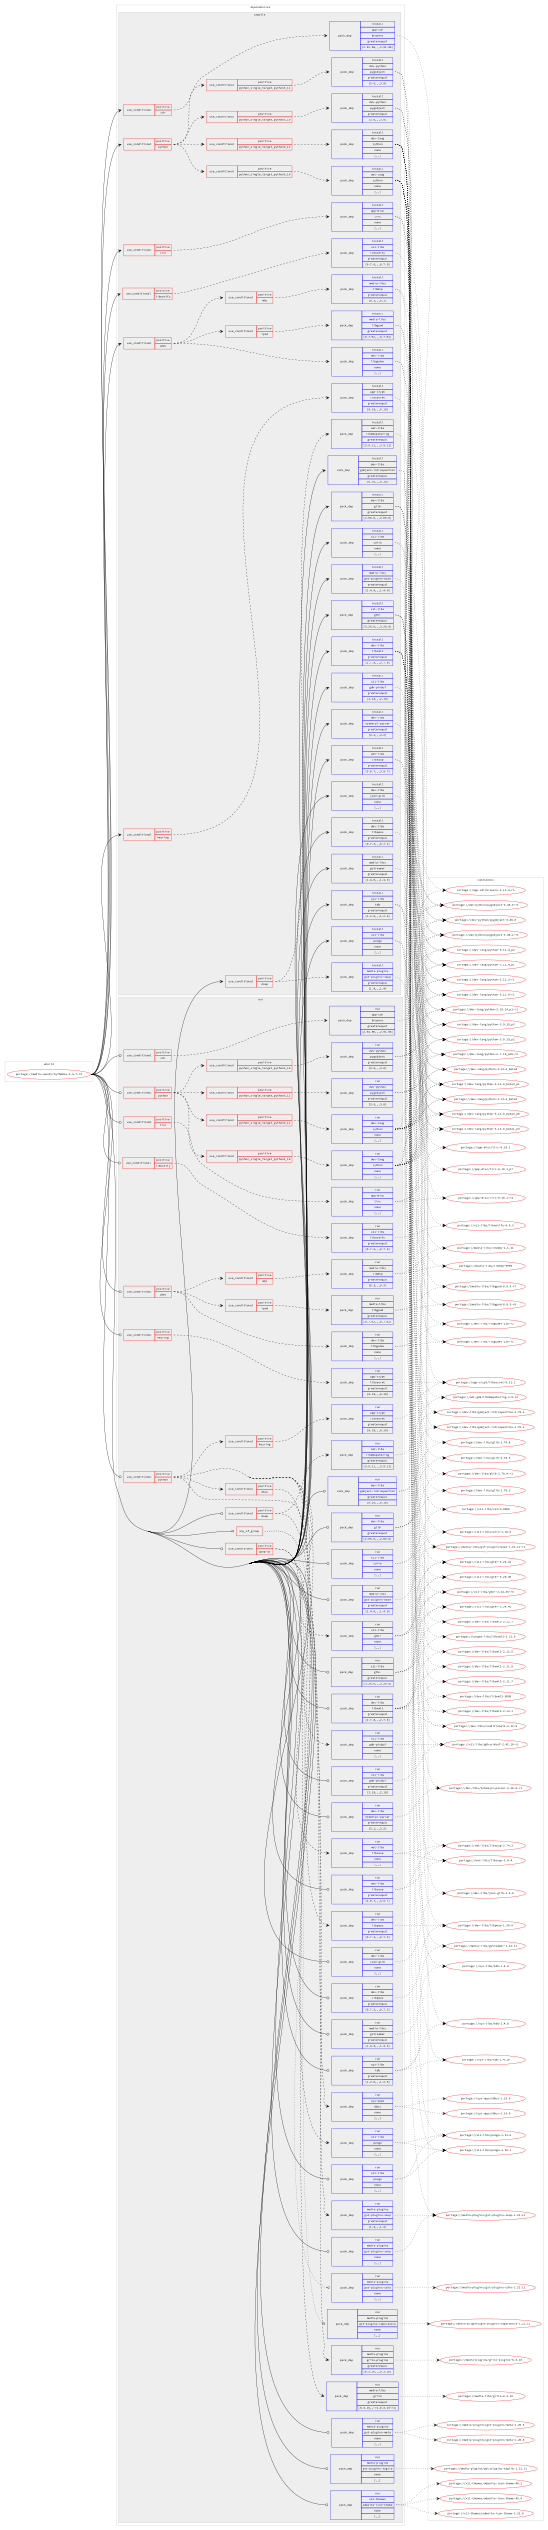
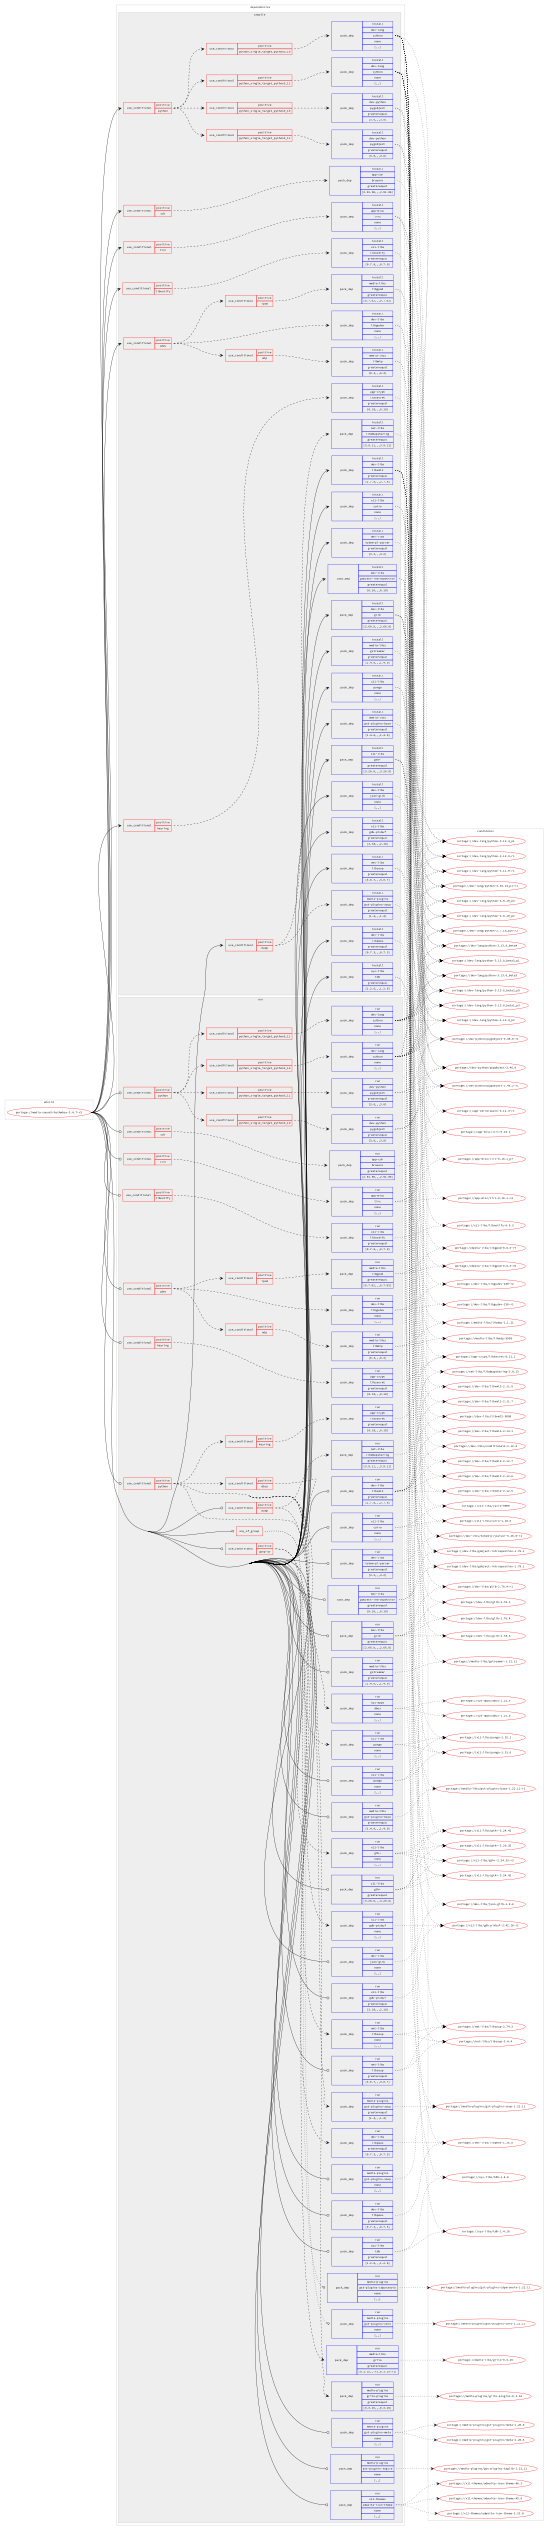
(486, 1397) -> (486, 1372)
(486, 1637) -> (486, 1476)
(486, 1966) -> none
